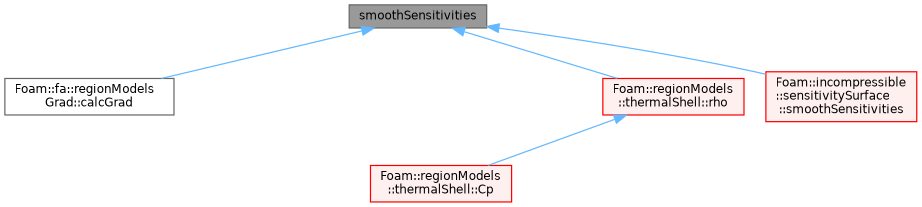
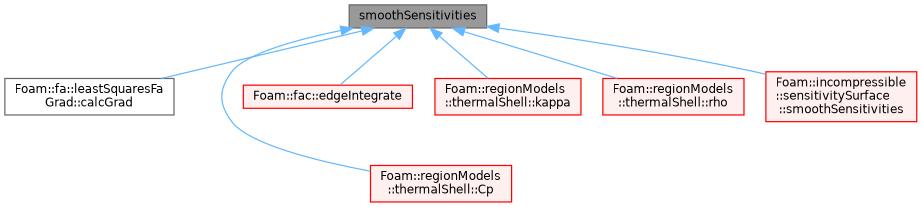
(89, 97) -> (89, 97)
none -> (328, 97)
none -> (508, 97)
(551, 142) -> (226, 112)
